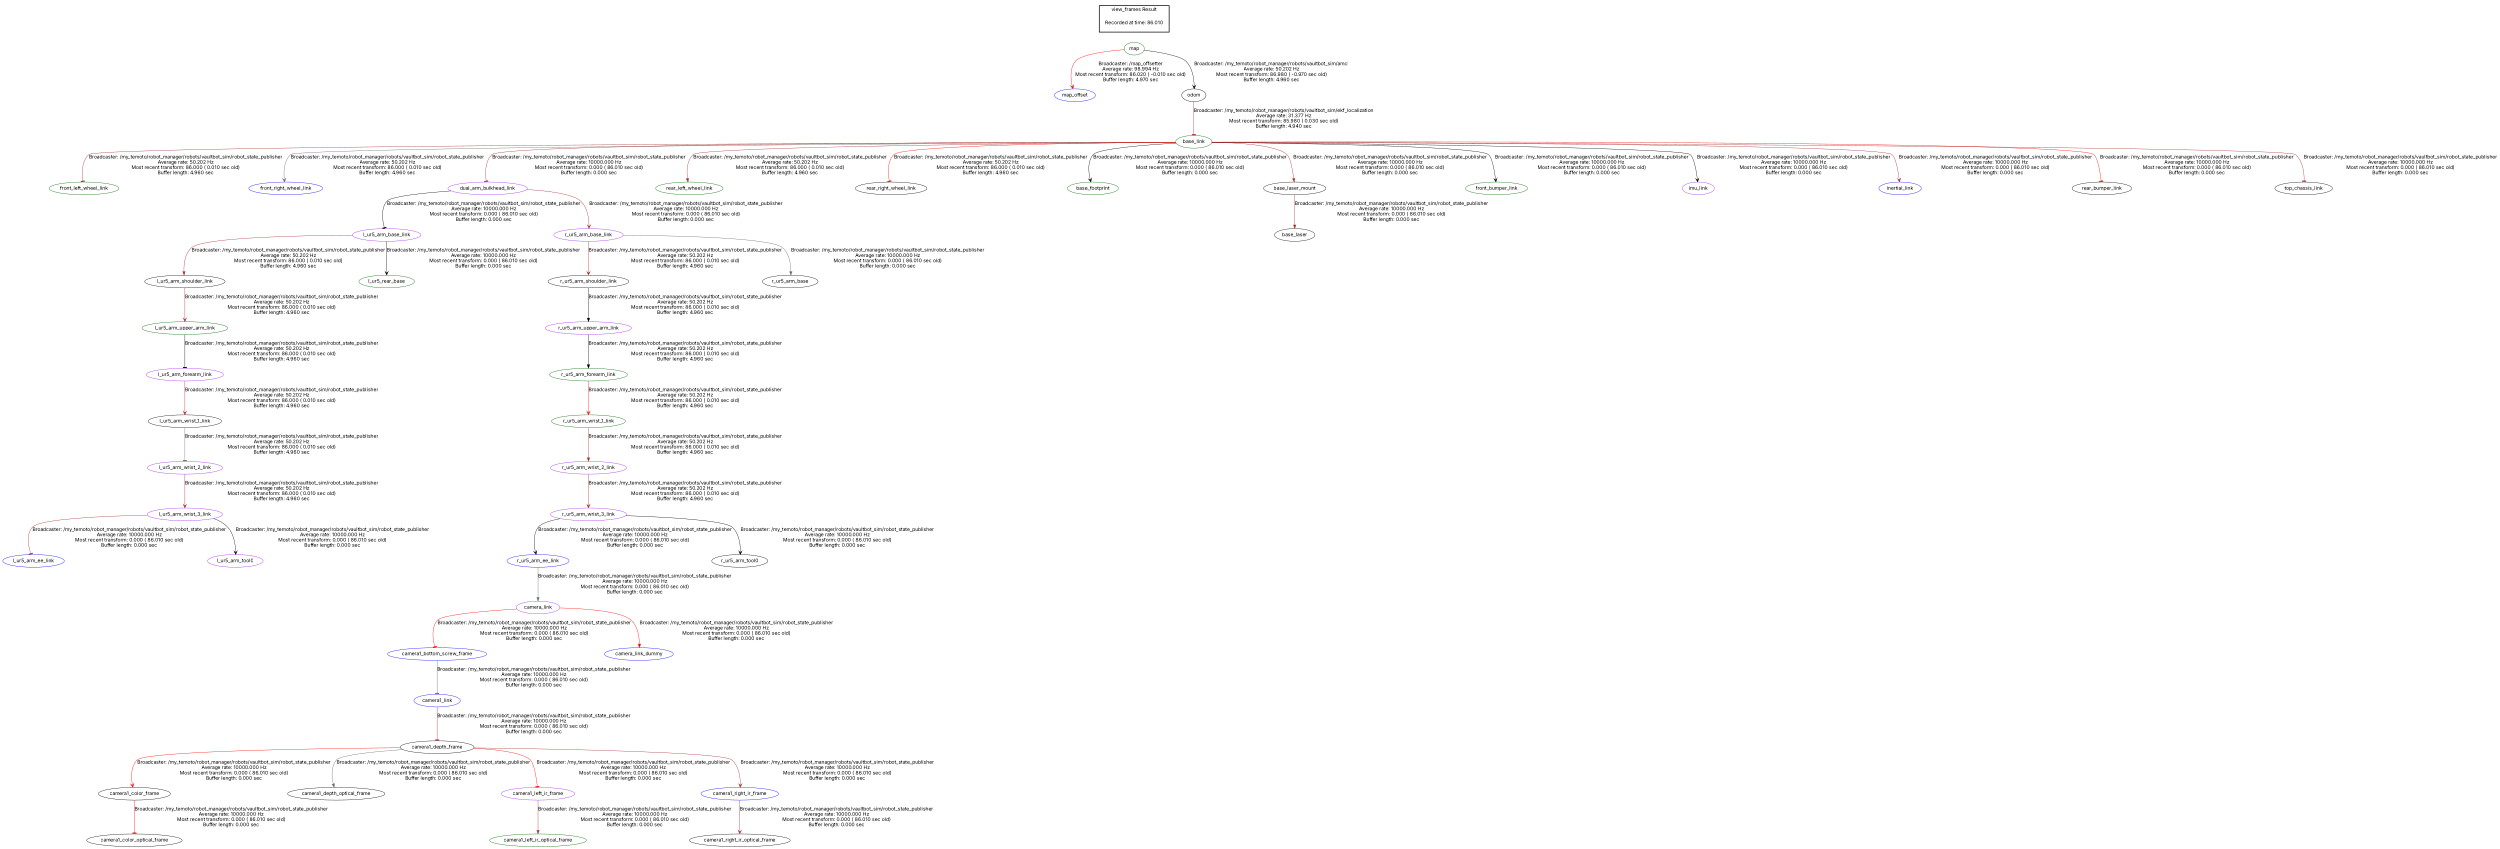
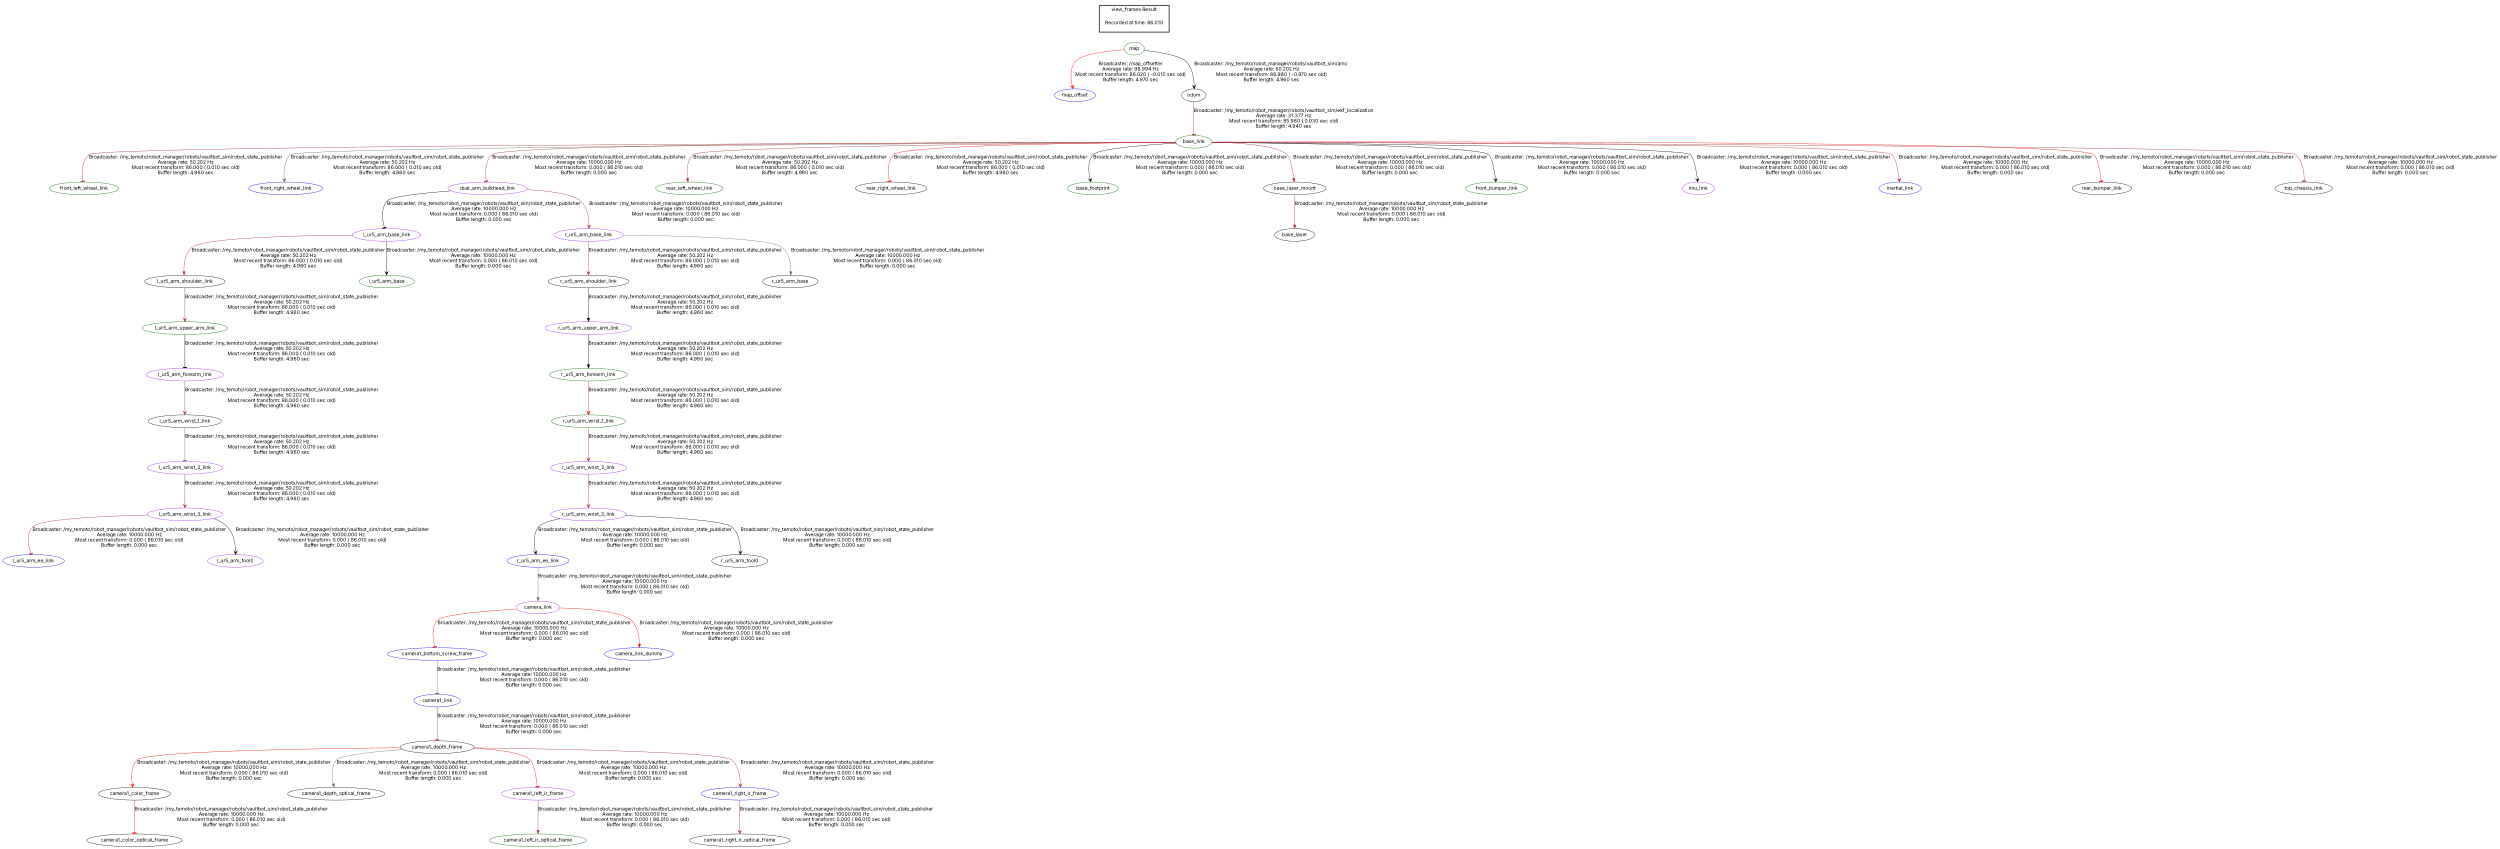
(387, 282) -> (387, 282)
(588, 443) -> (588, 443)
